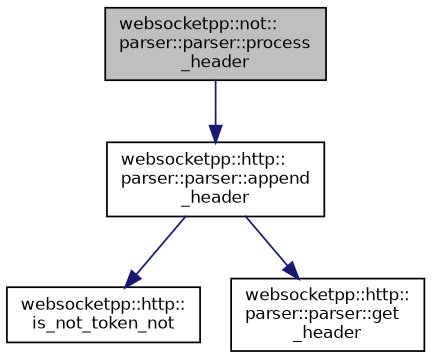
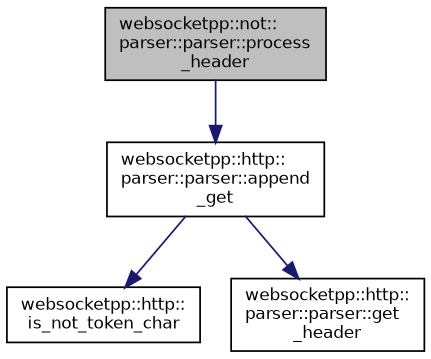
(216, 179) -> (216, 179)
(104, 315) -> (104, 315)
